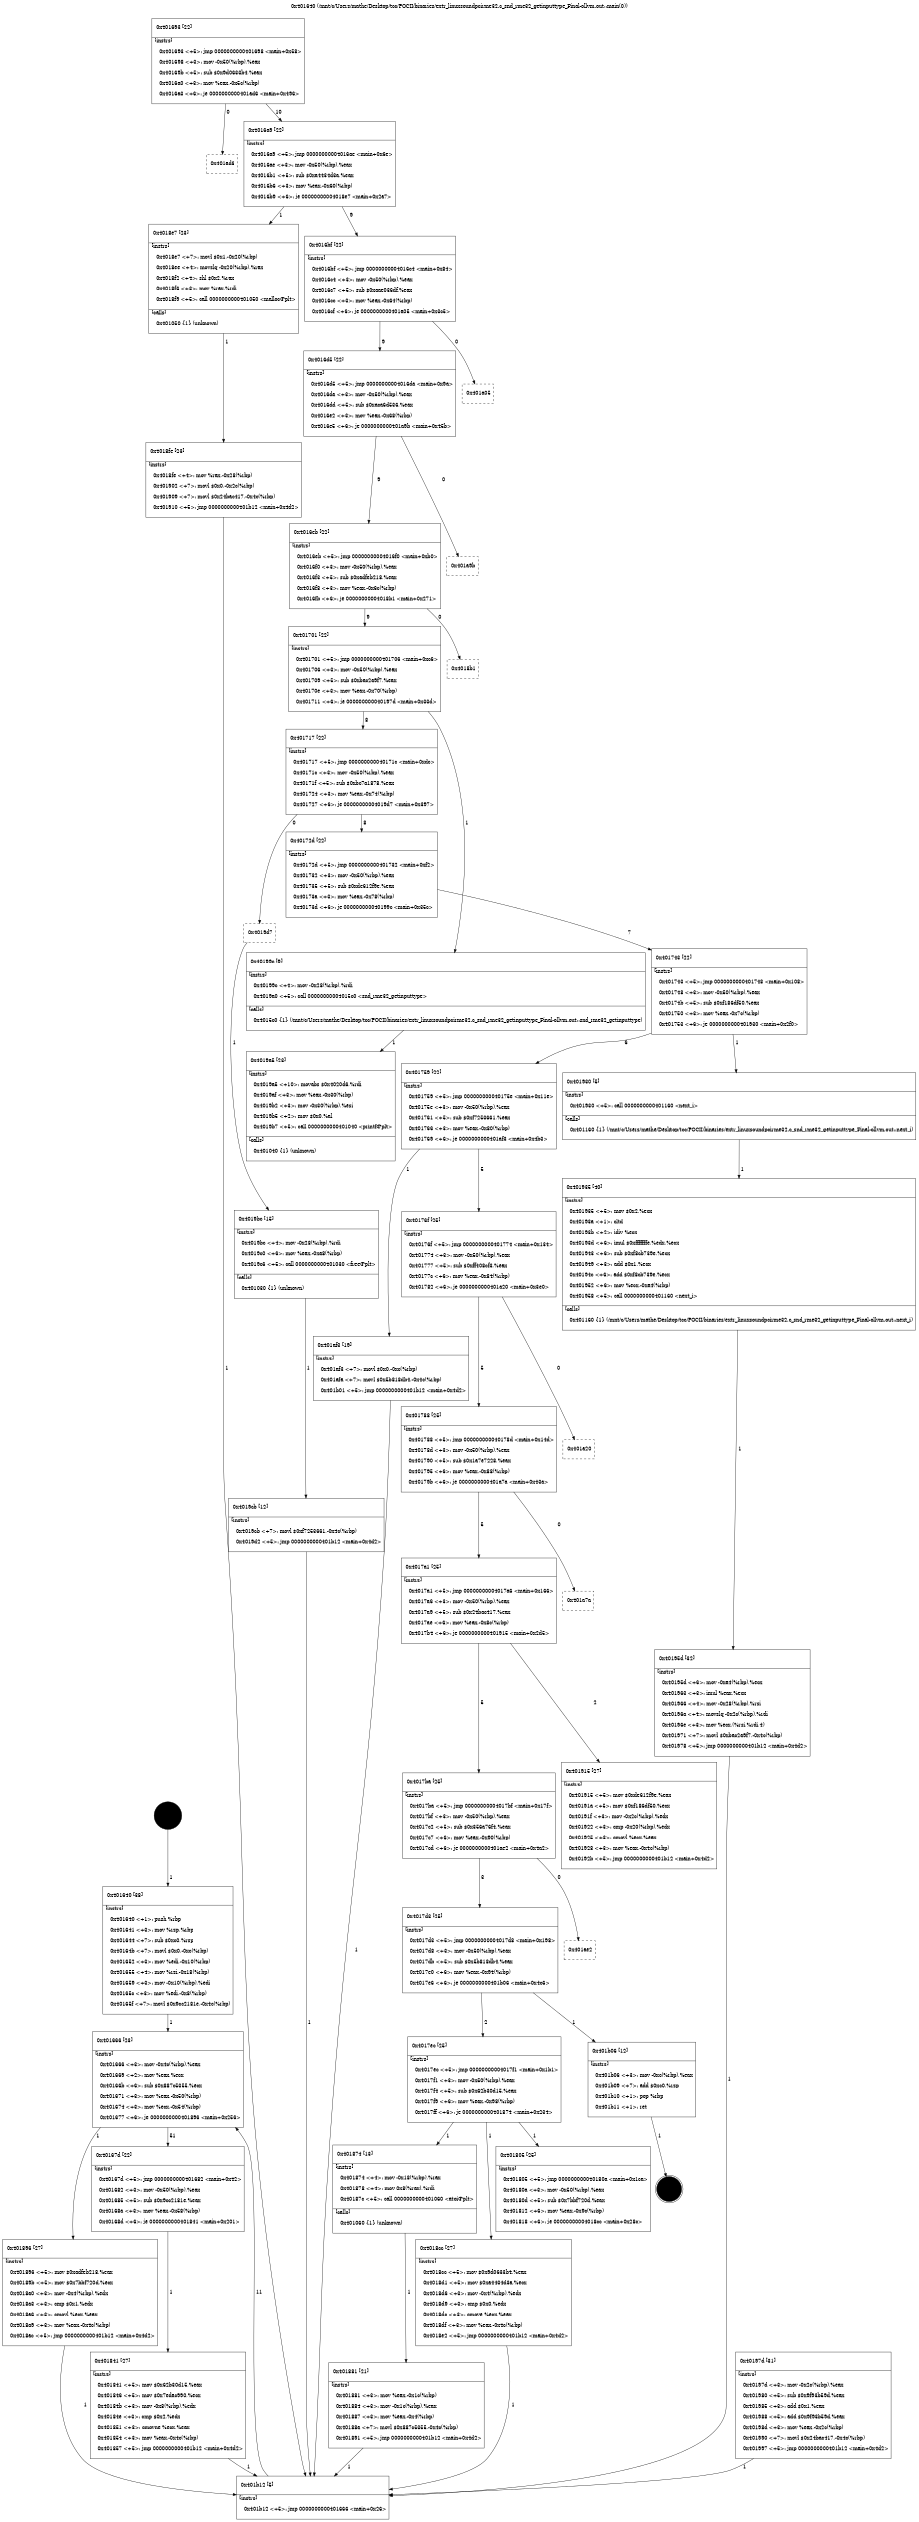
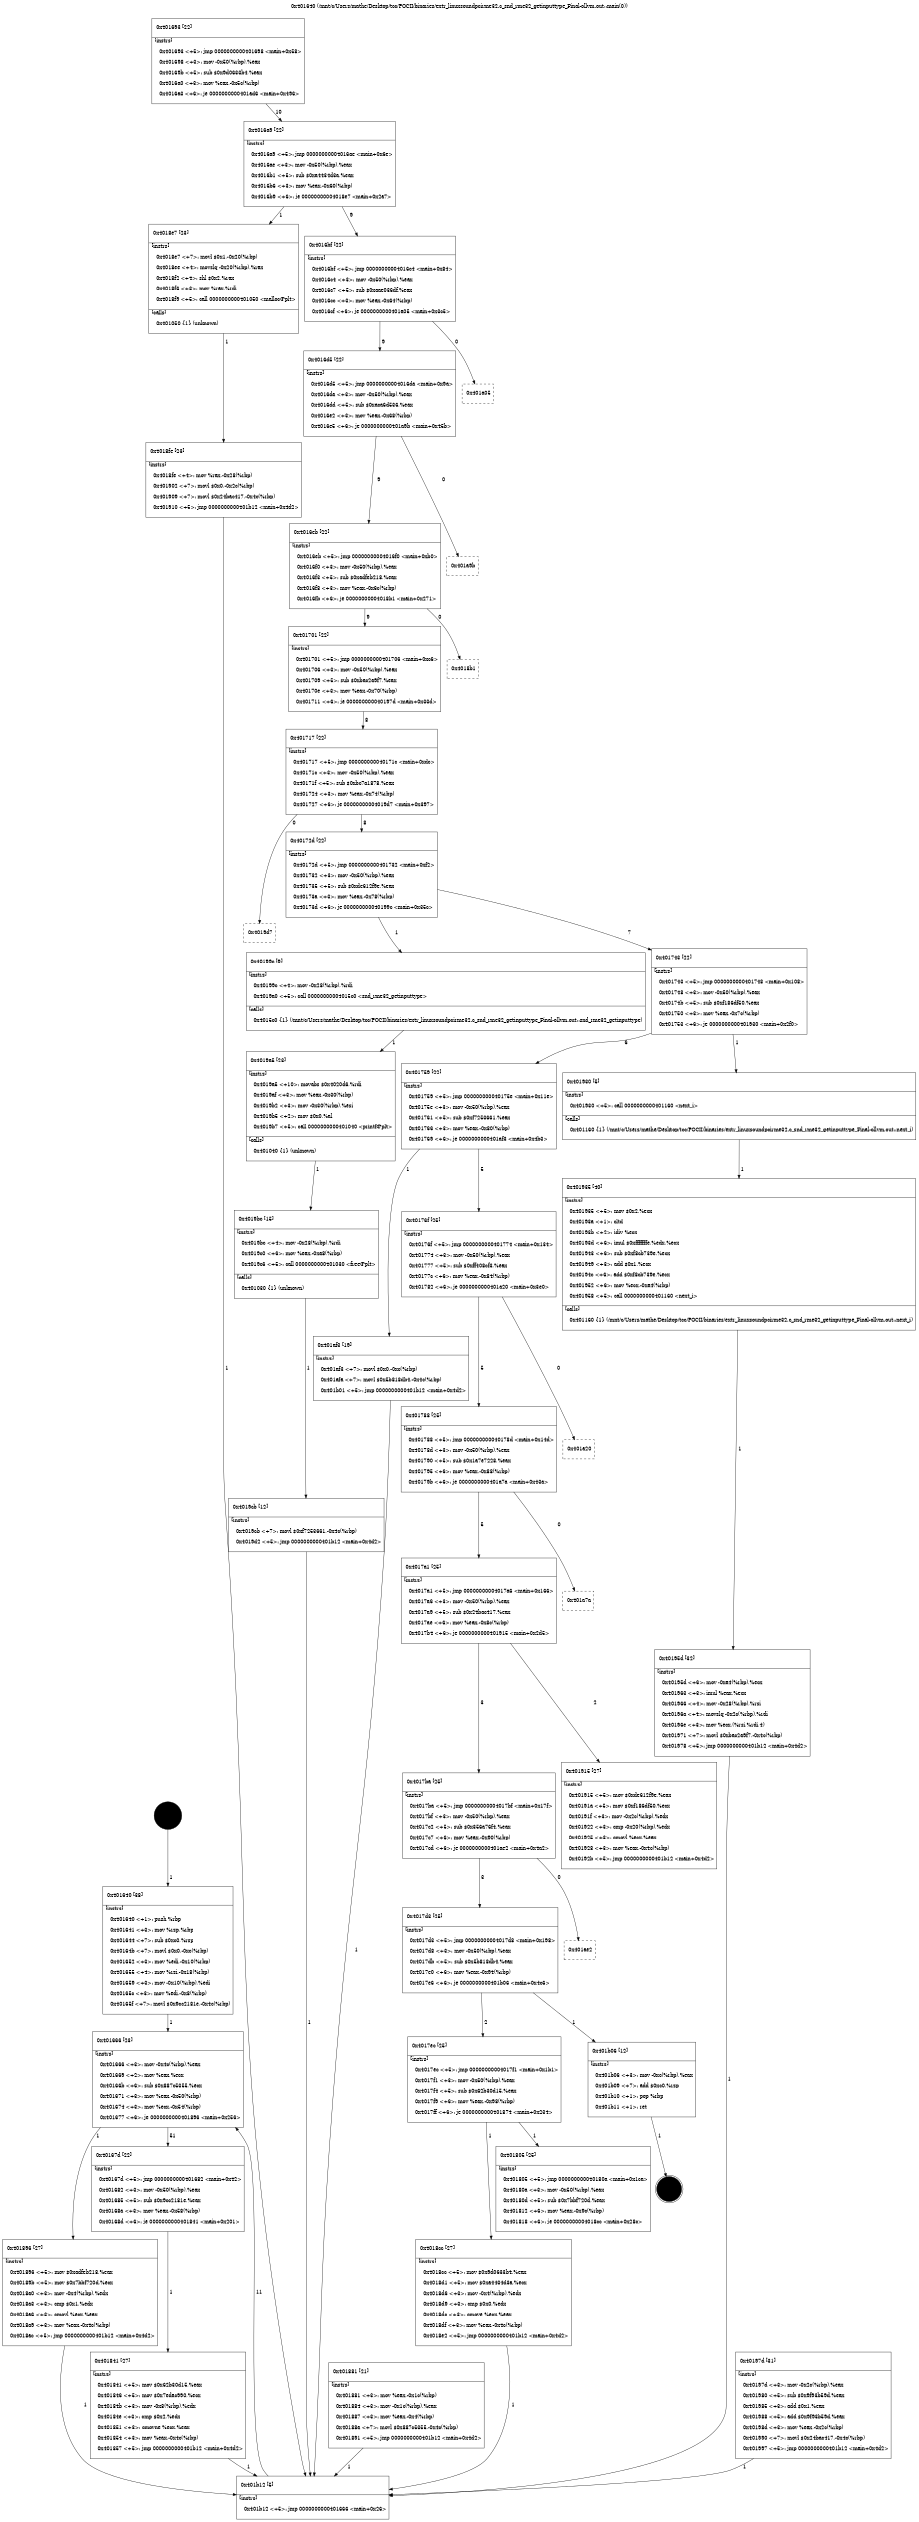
(222, 164) -> none
(464, 827) -> (388, 934)
(232, 1077) -> (313, 1184)
(481, 1703) -> (481, 1703)
(405, 2189) -> none
